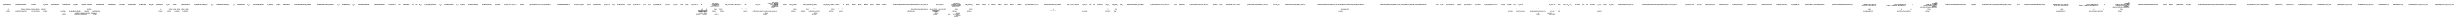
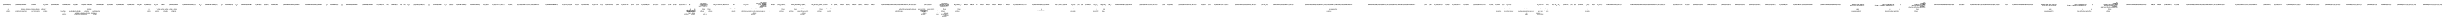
(100, 5) -> none
